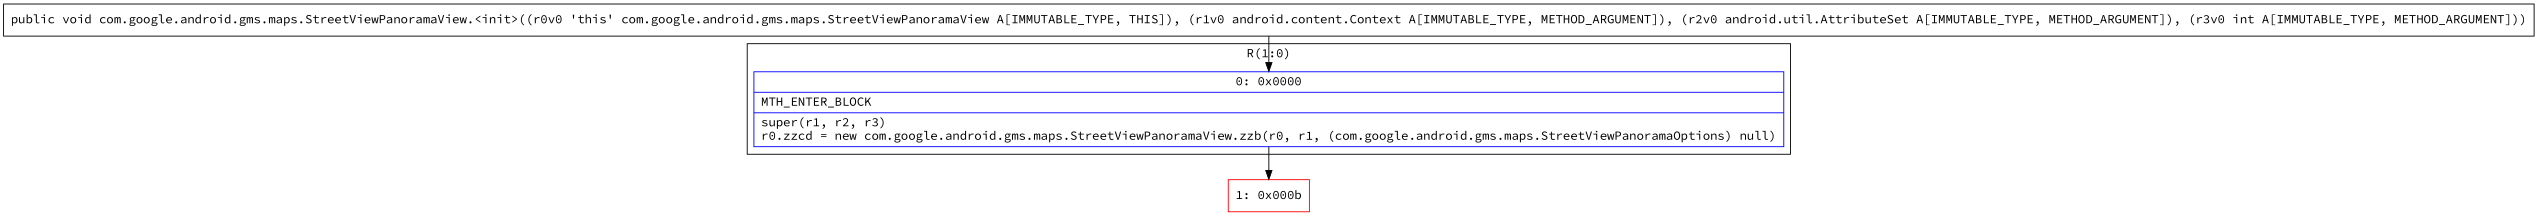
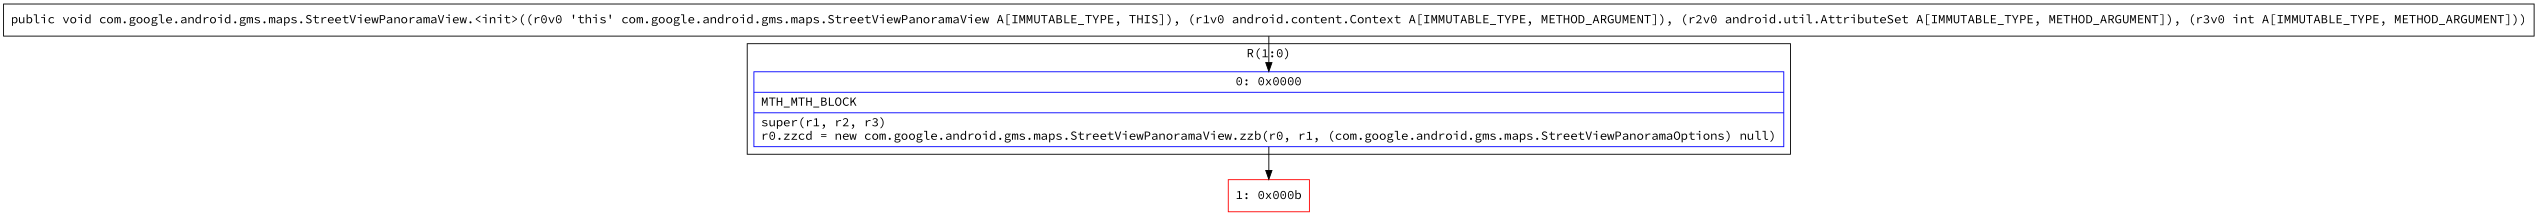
(816, 102) -> (809, 102)
